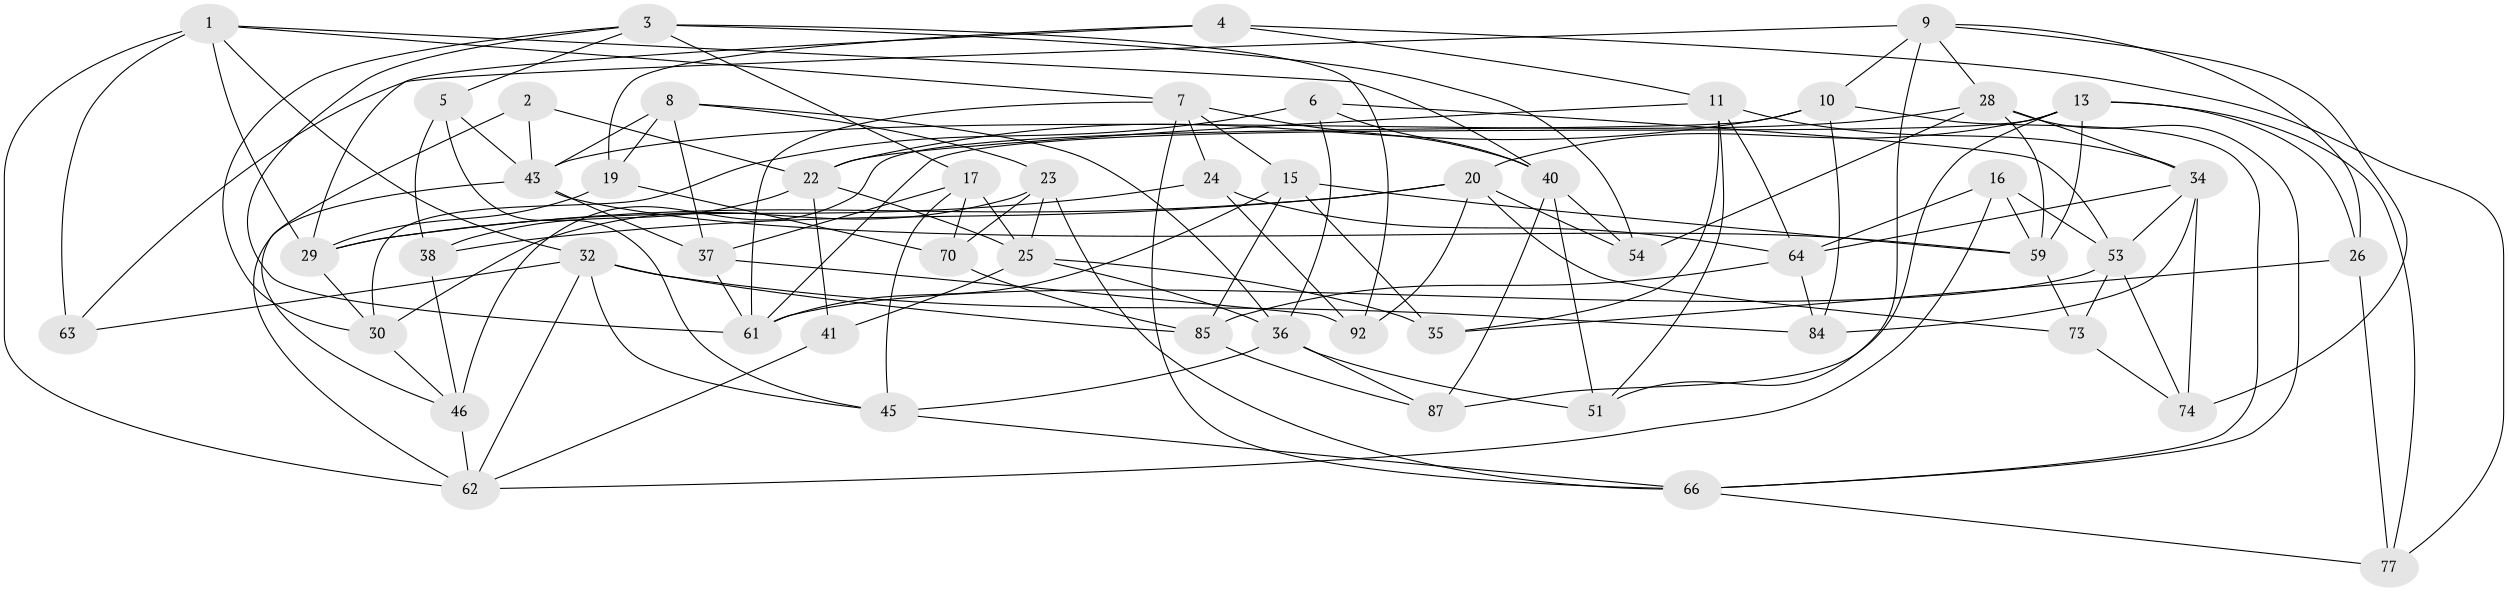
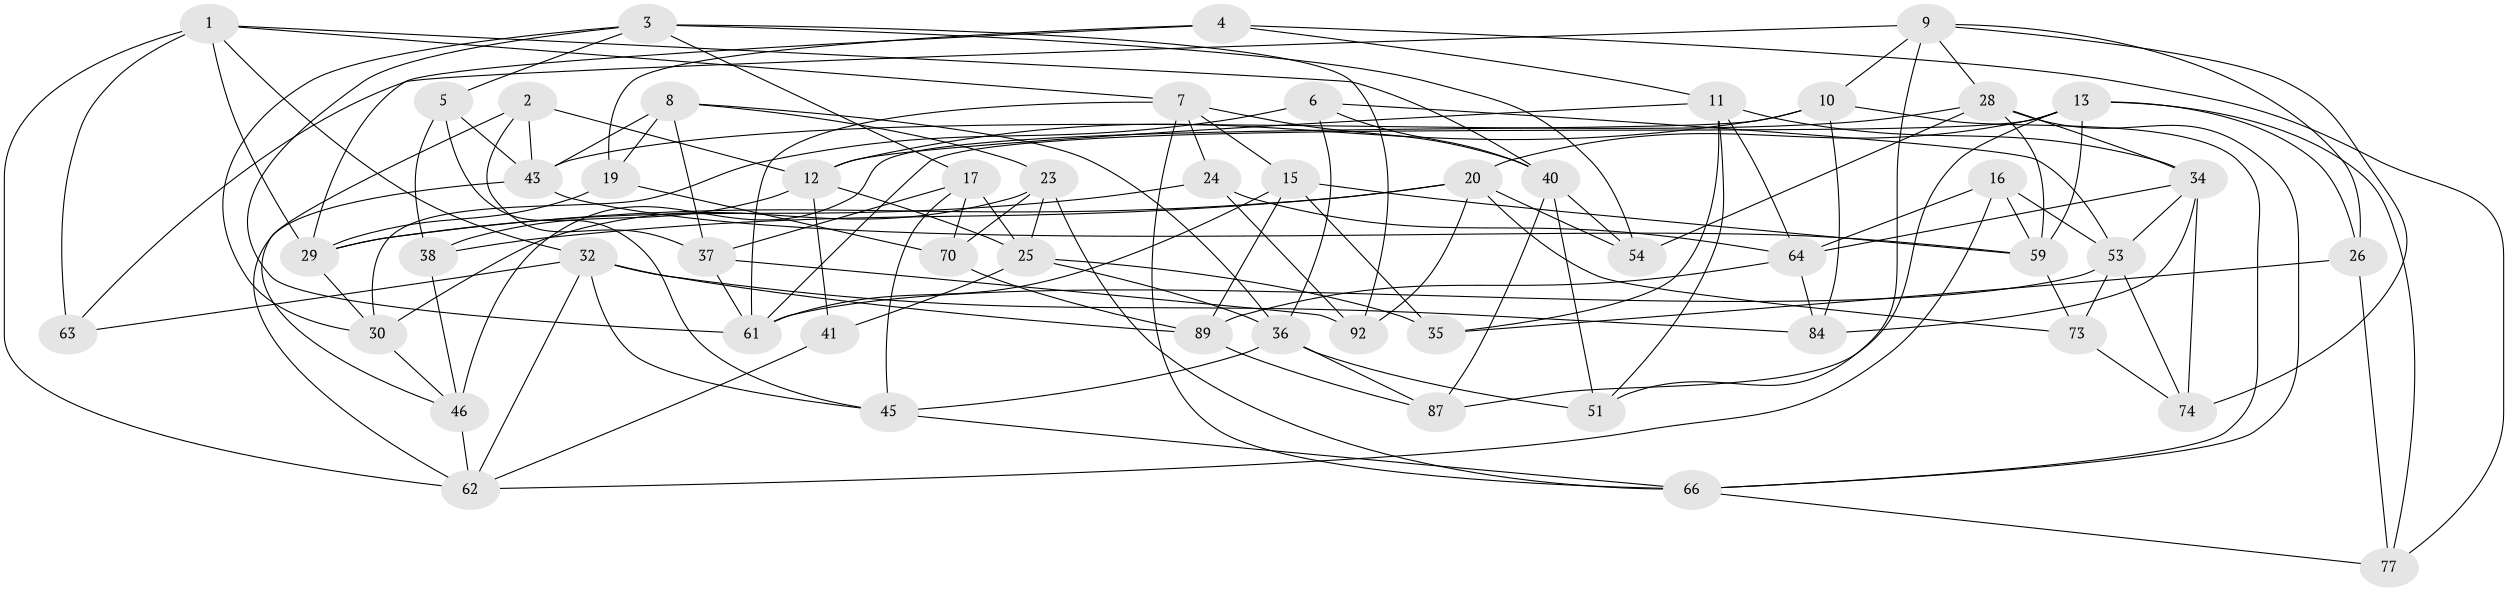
(812, 179) -> (812, 179)
(619, 219) -> (548, 231)
(1203, 335) -> (1203, 335)
